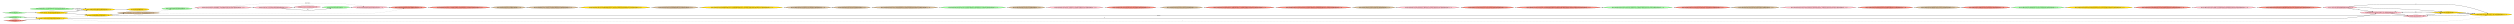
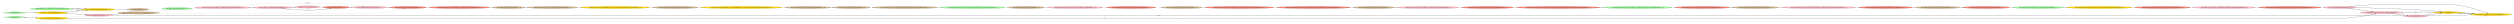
(336, 7) -> (336, 7)
(138, 9) -> (138, 9)
(99, 15) -> (99, 15)
(15, 21) -> none
